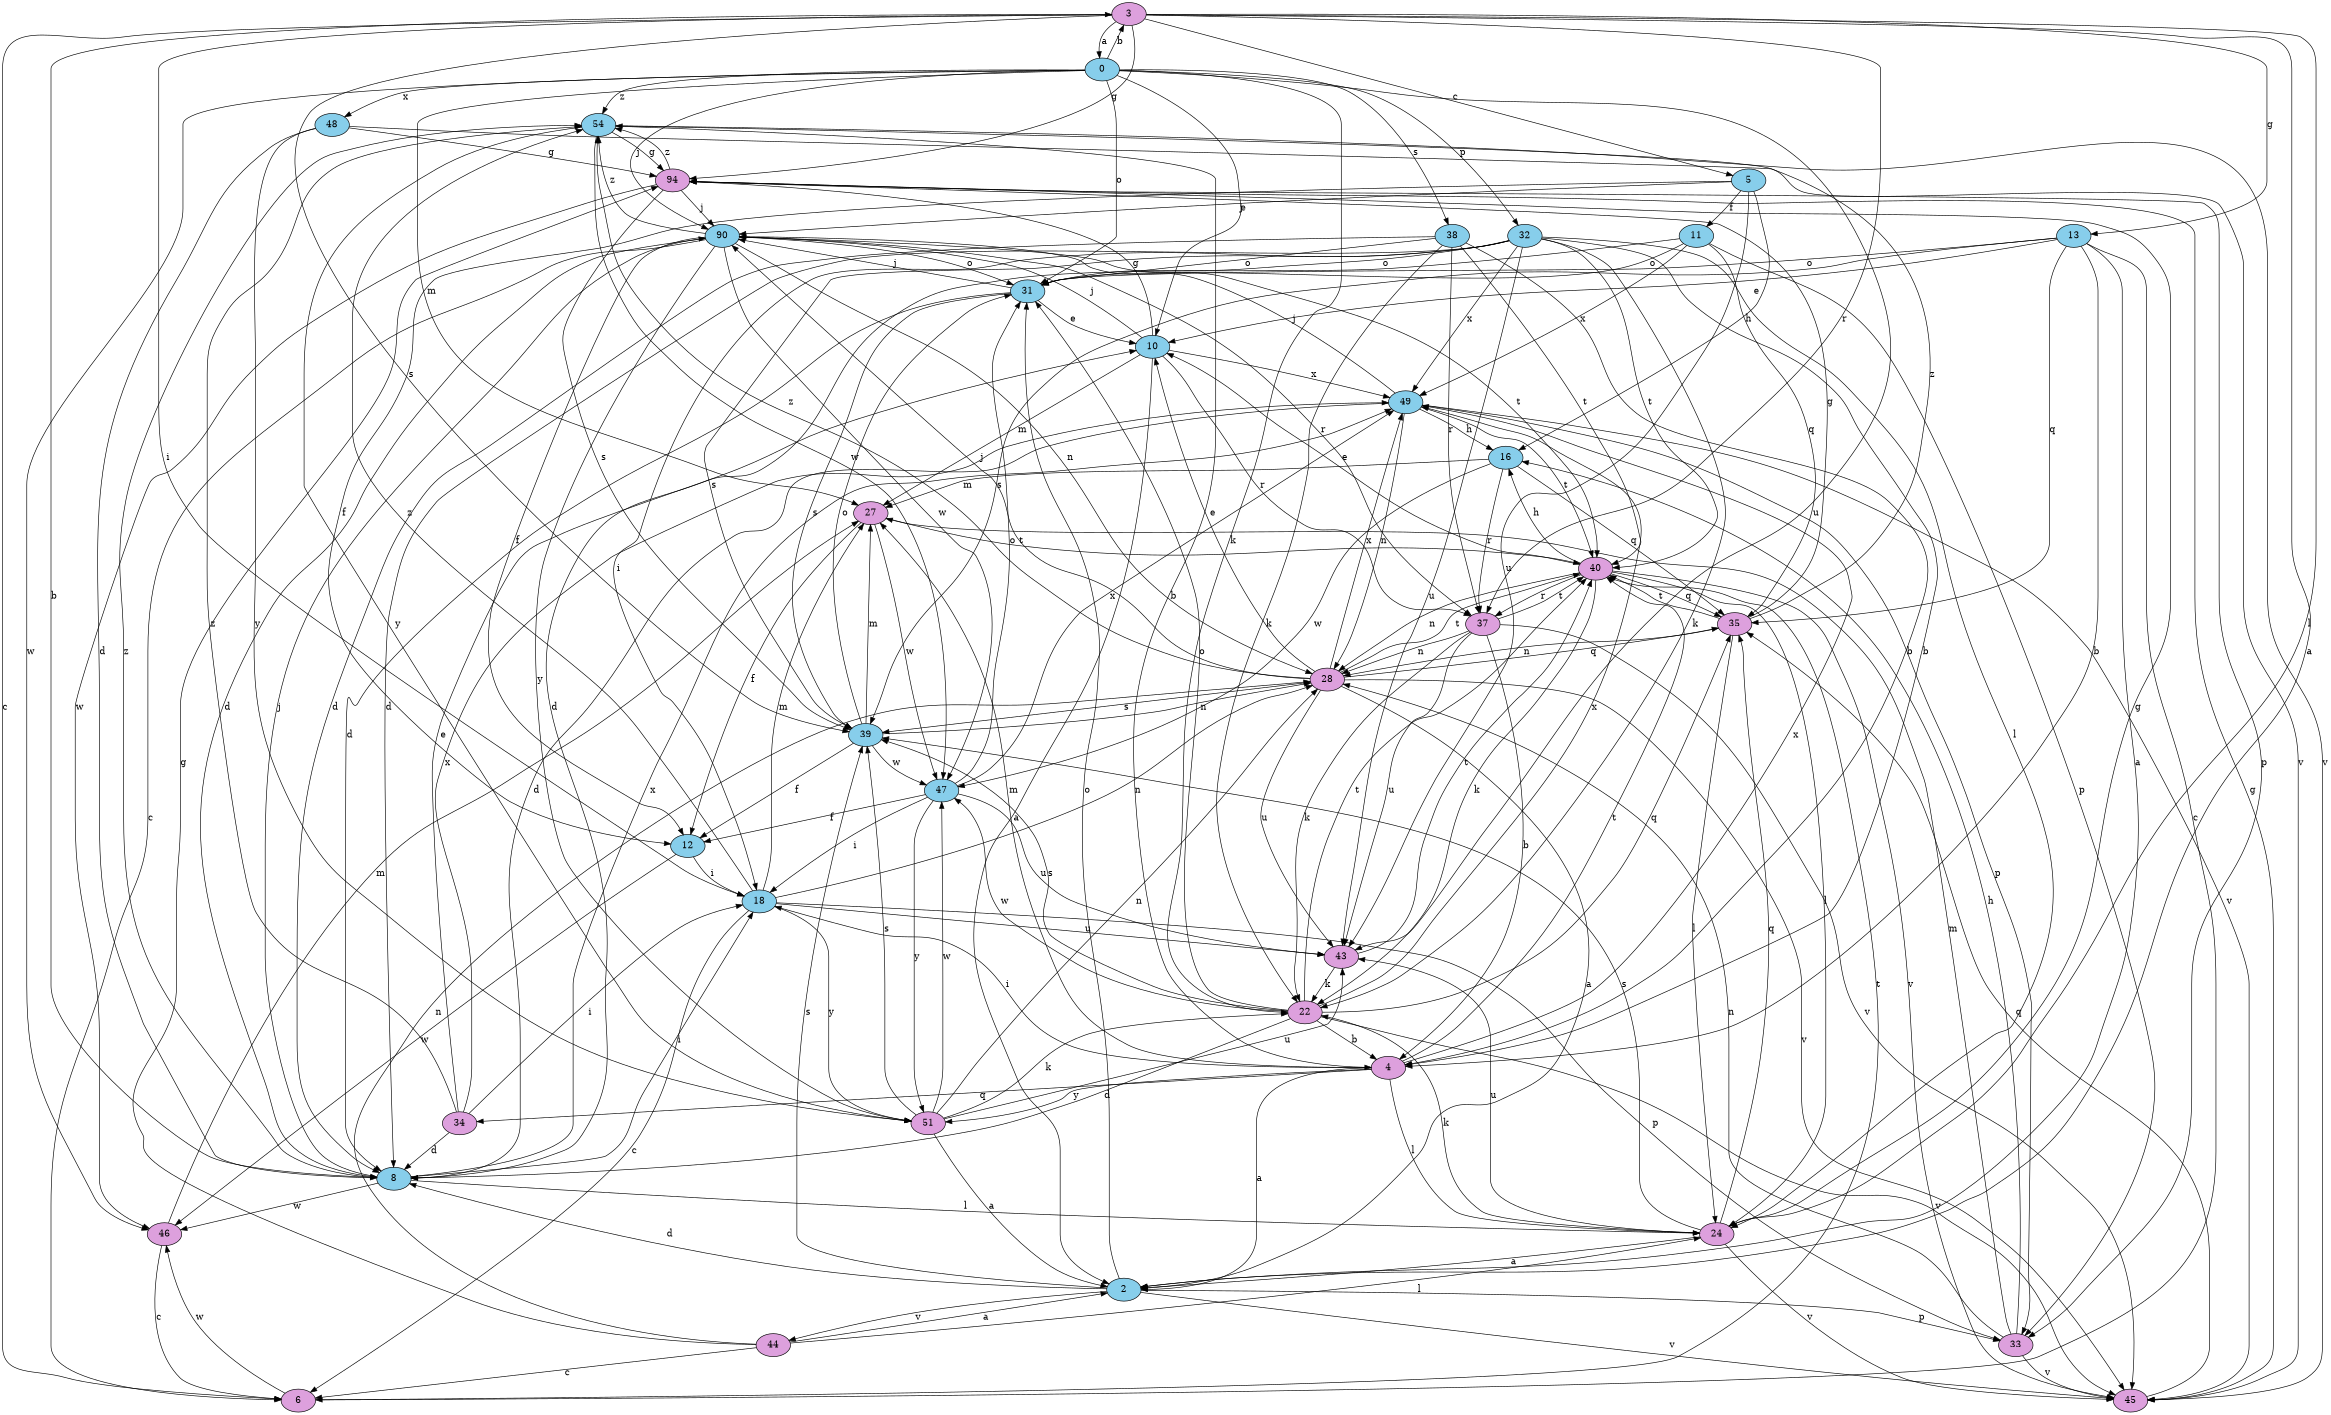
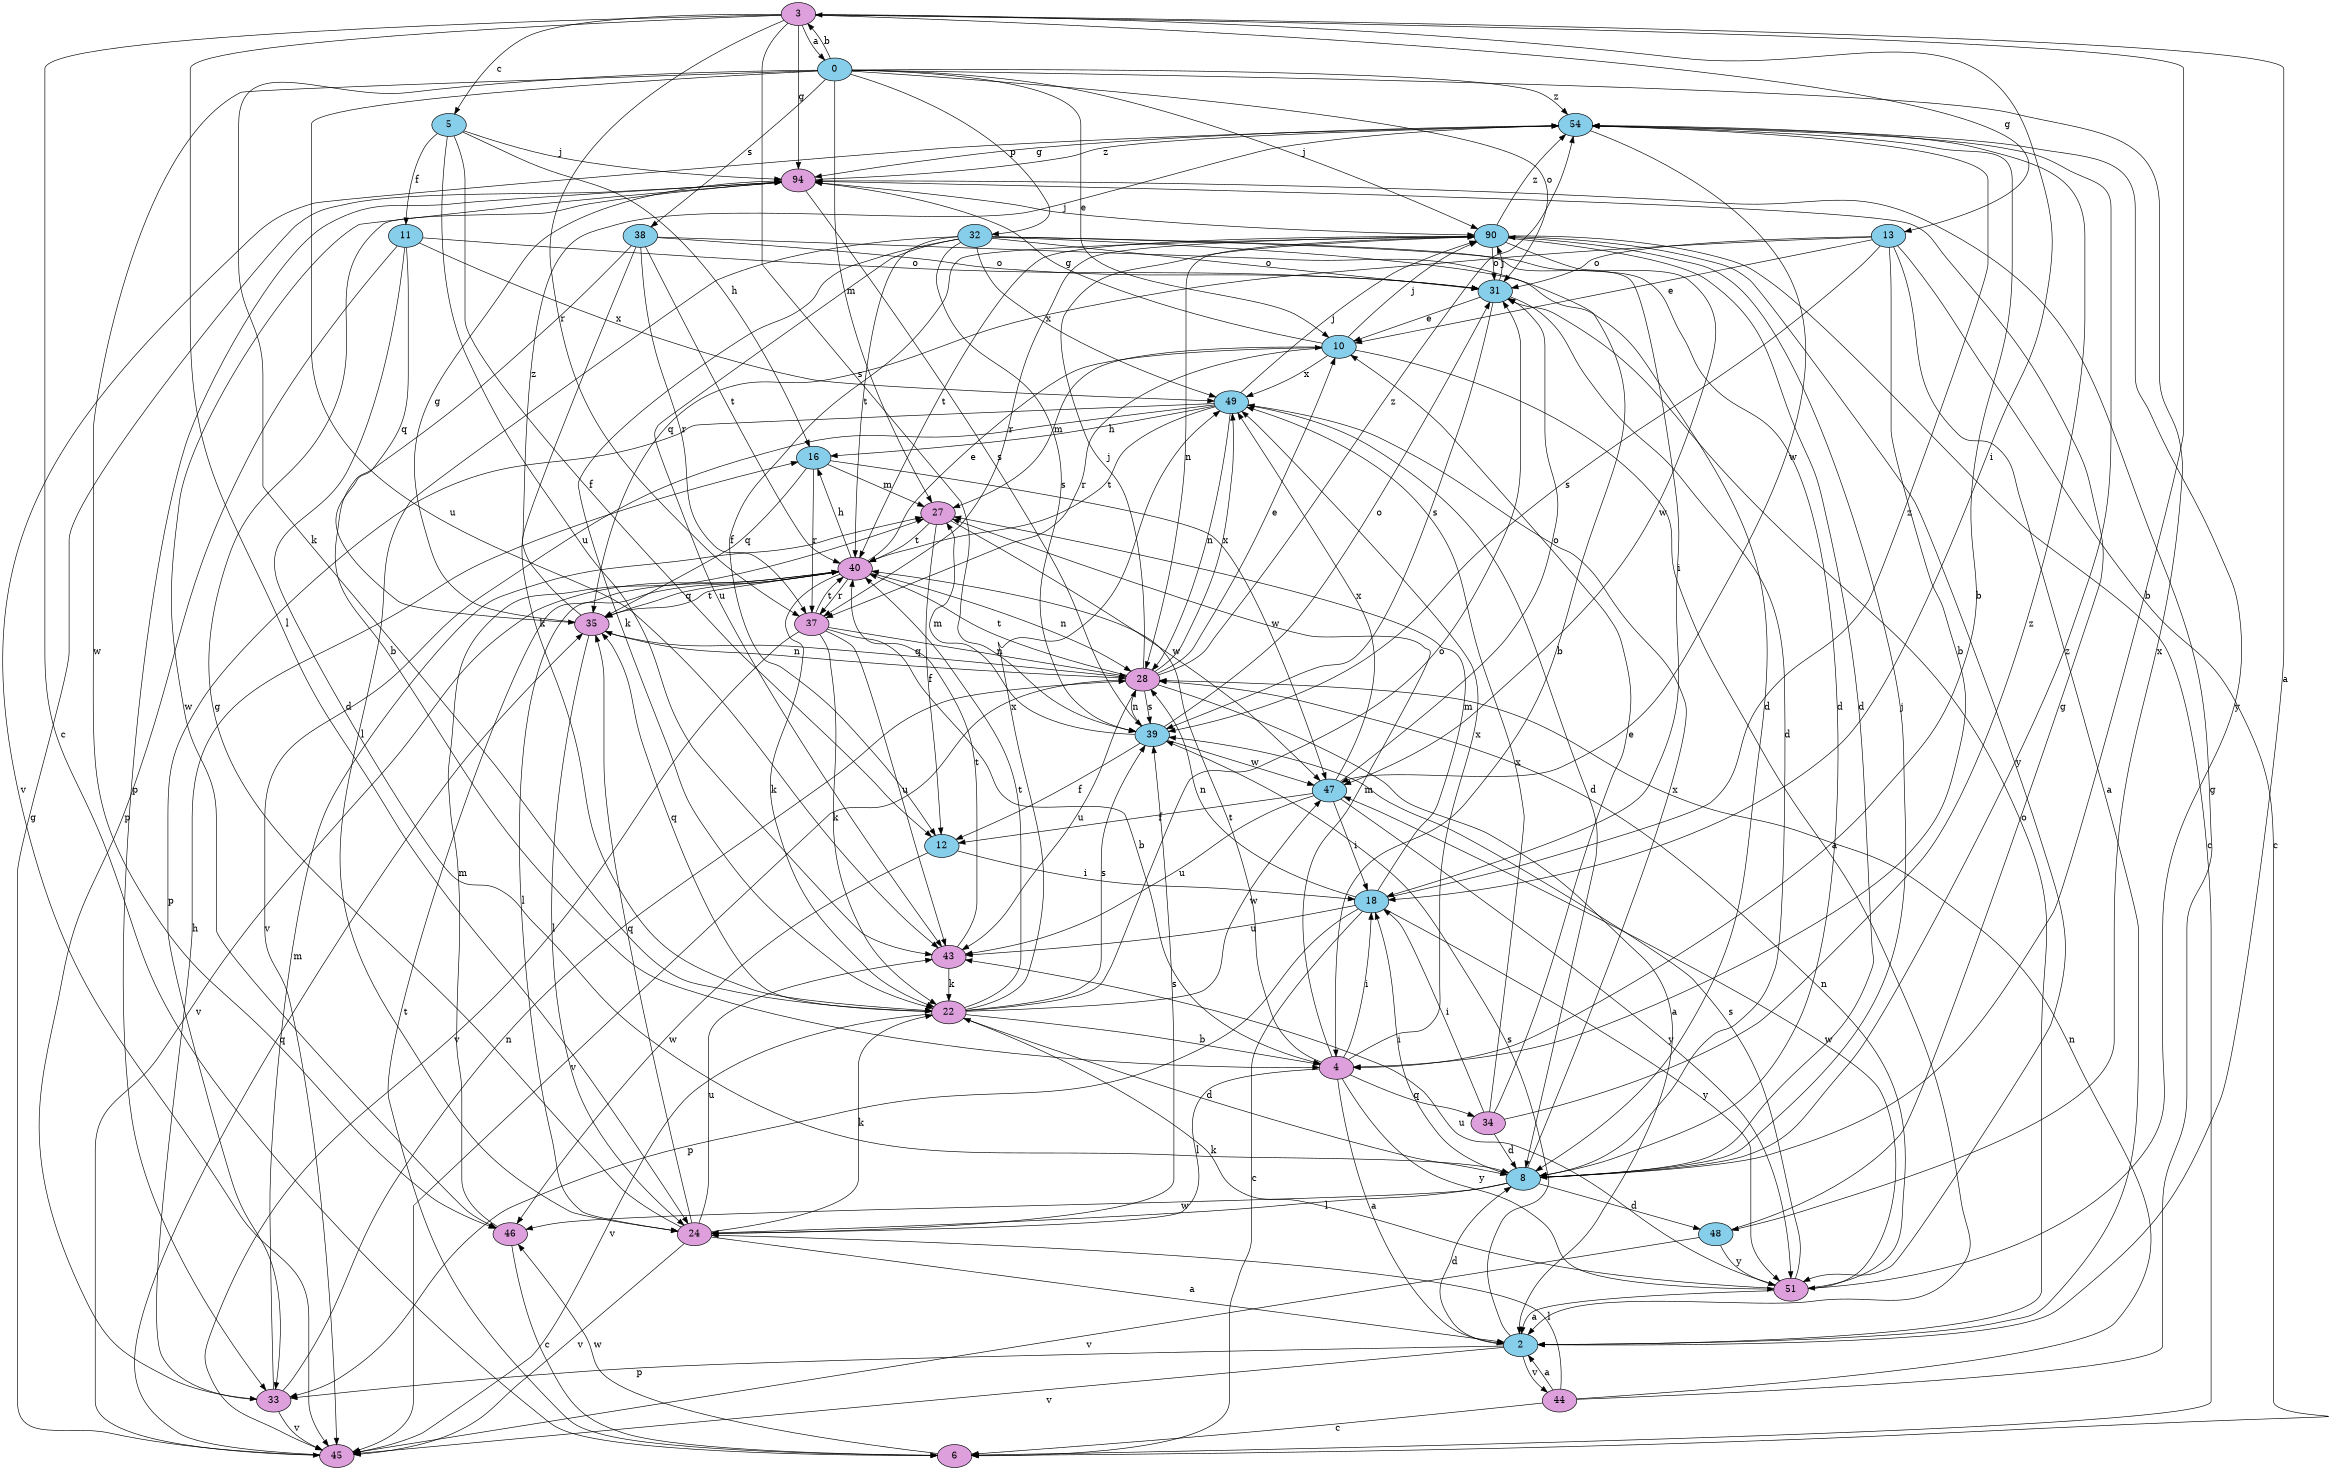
(1189, 206) -> (617, 167)
(99, 695) -> (1616, 1206)
